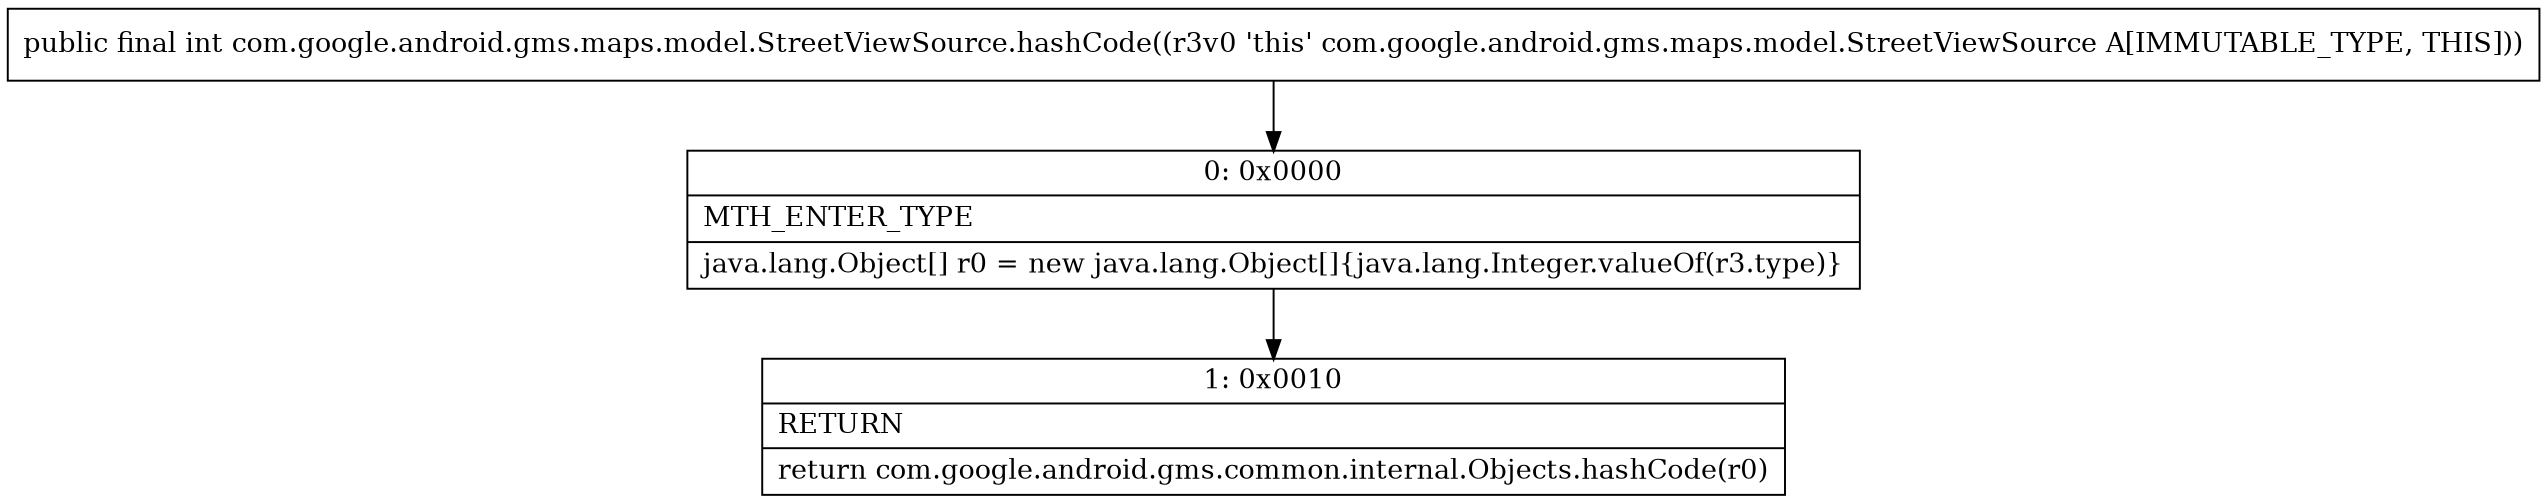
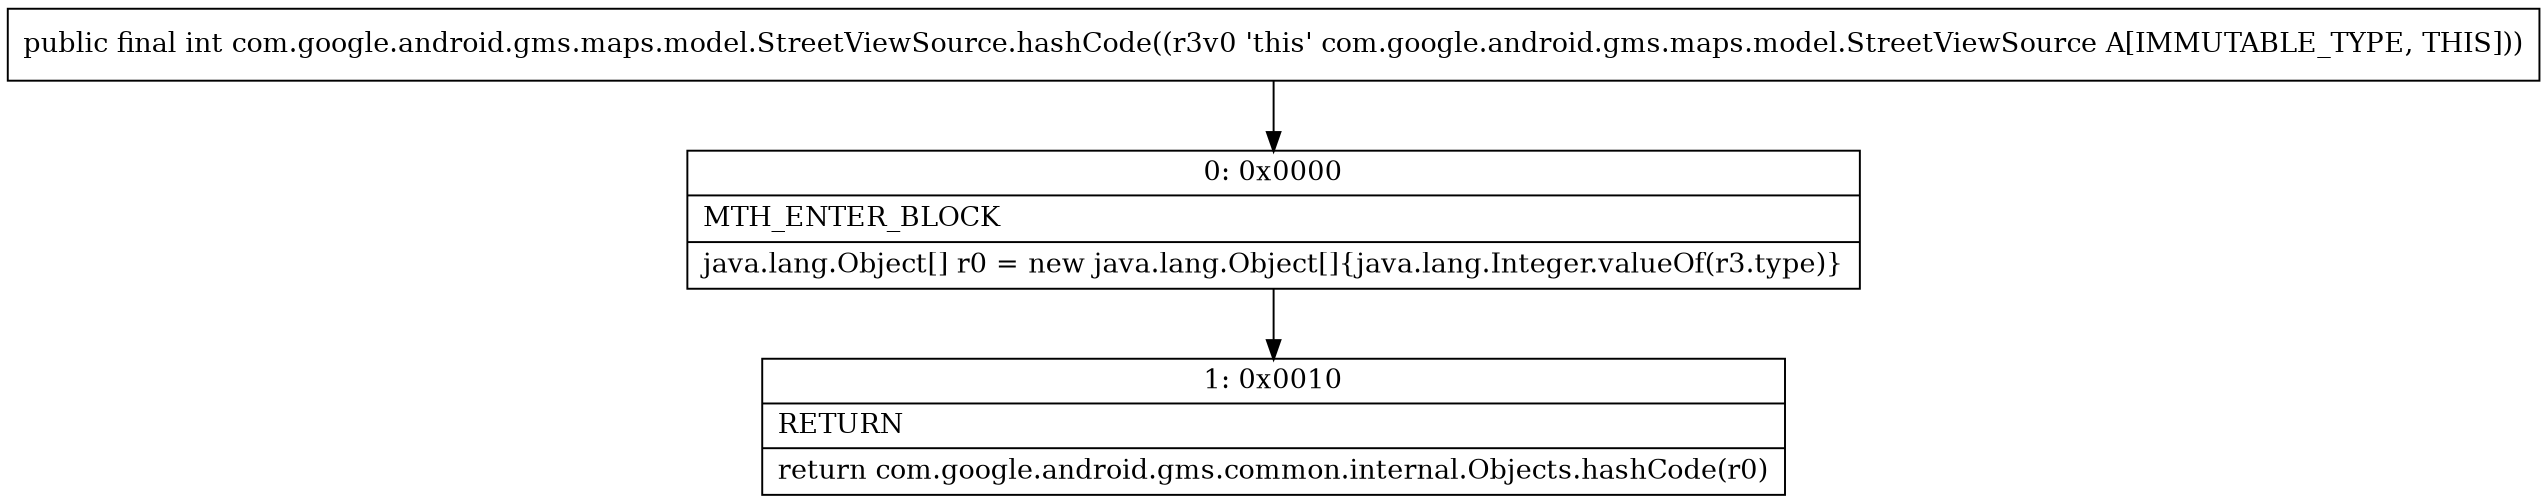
(839, 218) -> (853, 218)
